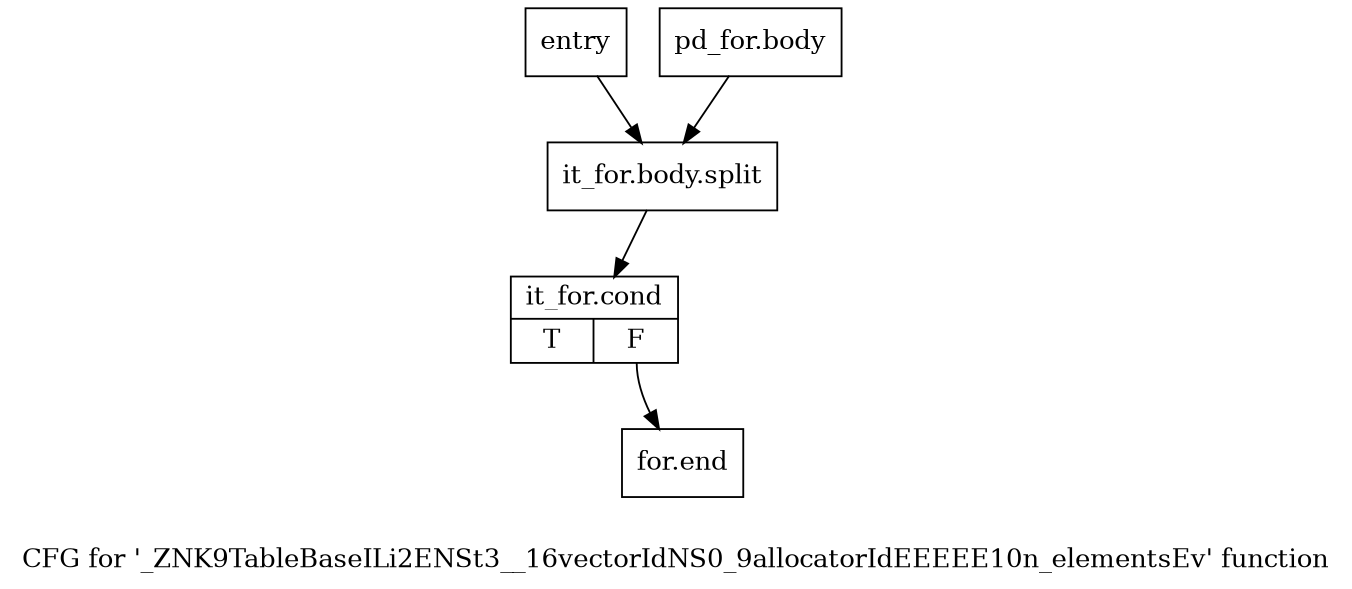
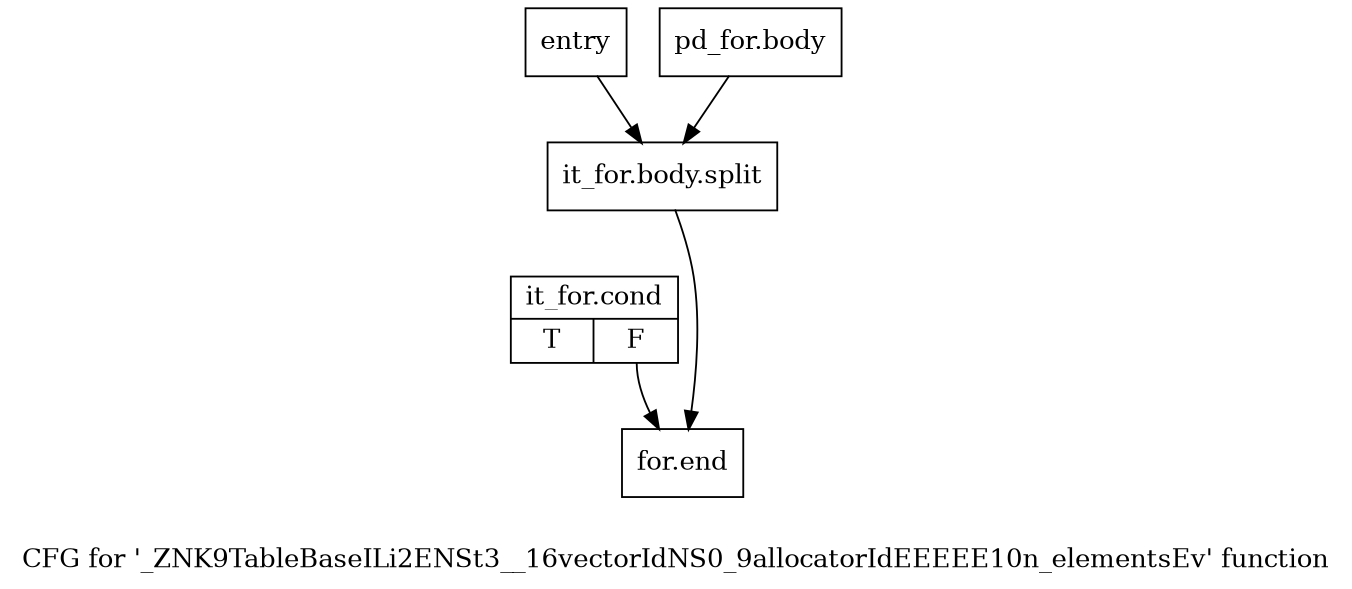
(635, 235) -> (697, 309)
